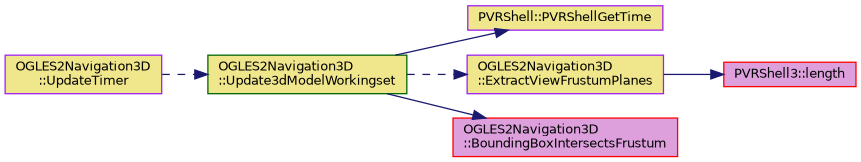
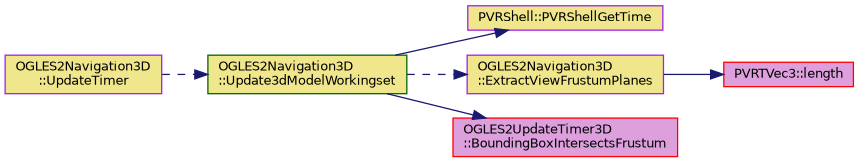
(790, 74) -> (789, 74)
(565, 137) -> (565, 137)
